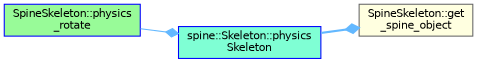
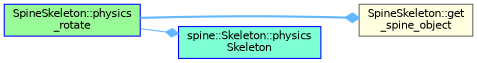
(334, 31) -> (243, 16)
